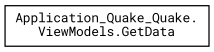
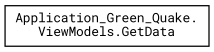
(107, 26) -> (107, 26)
